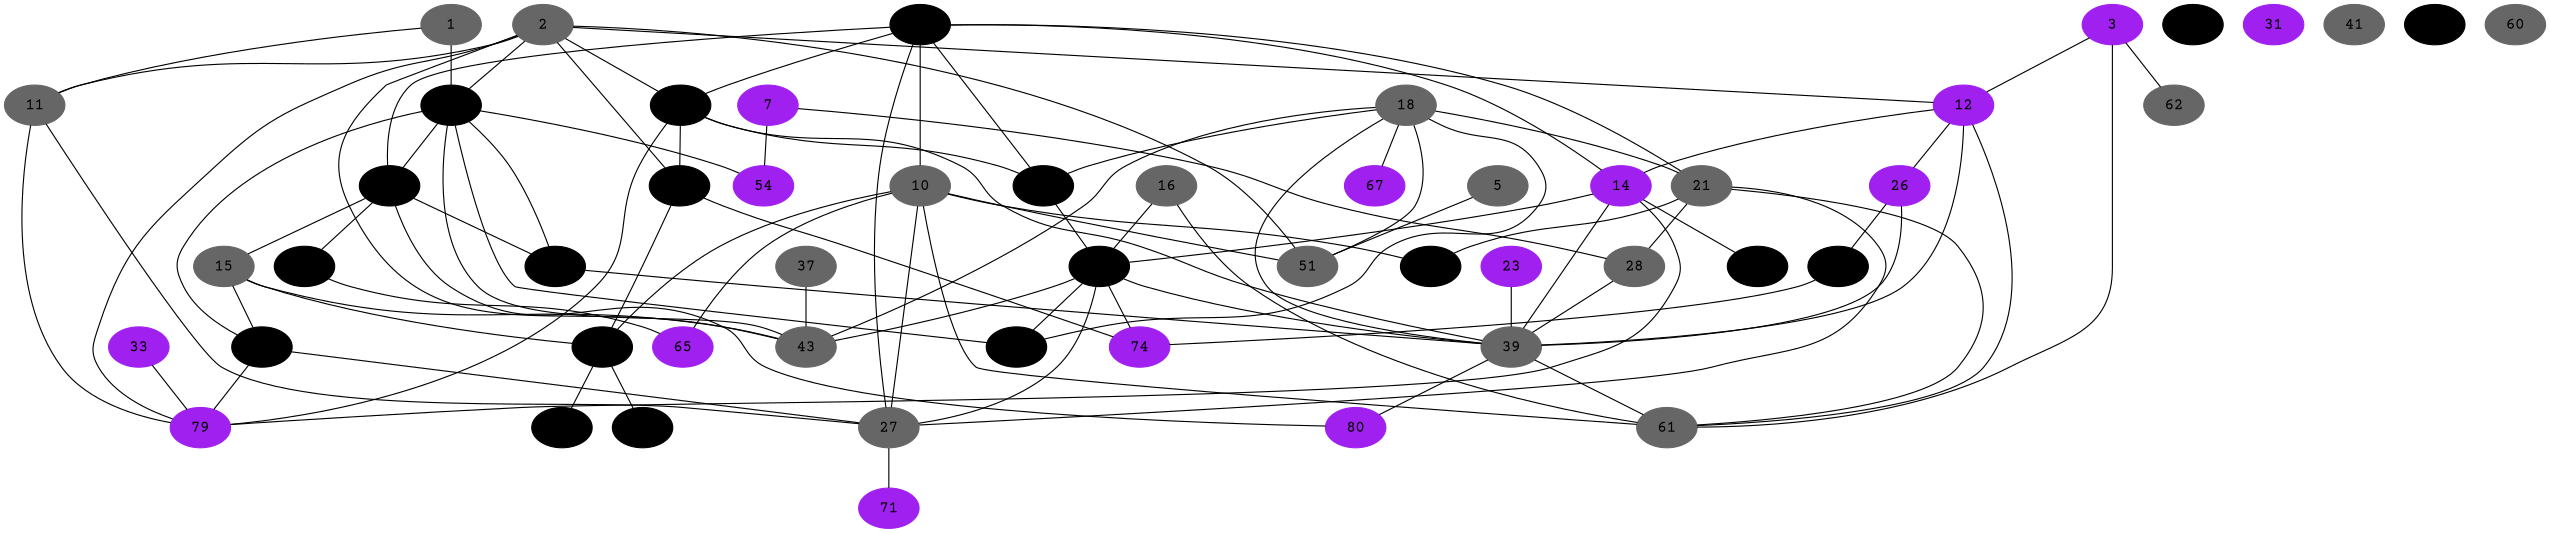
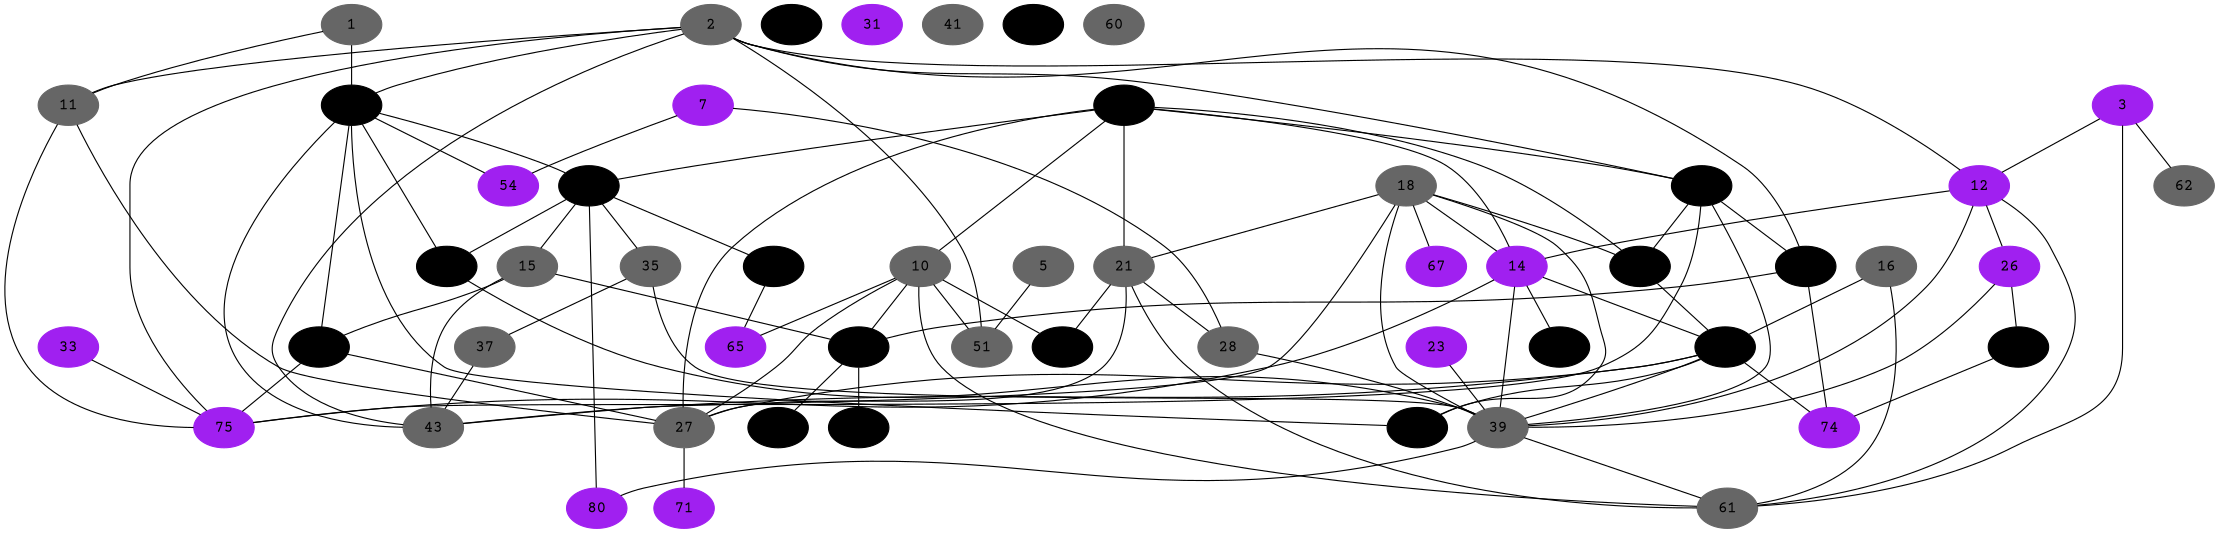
(1411, 211) -> (1462, 226)
none -> (650, 266)
(200, 428) -> (224, 428)
